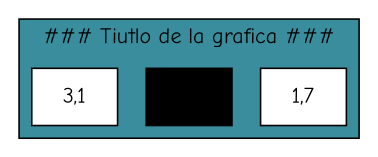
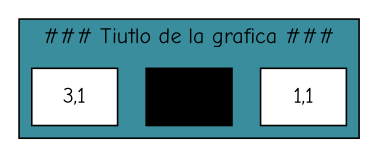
(303, 97) -> (303, 97)
